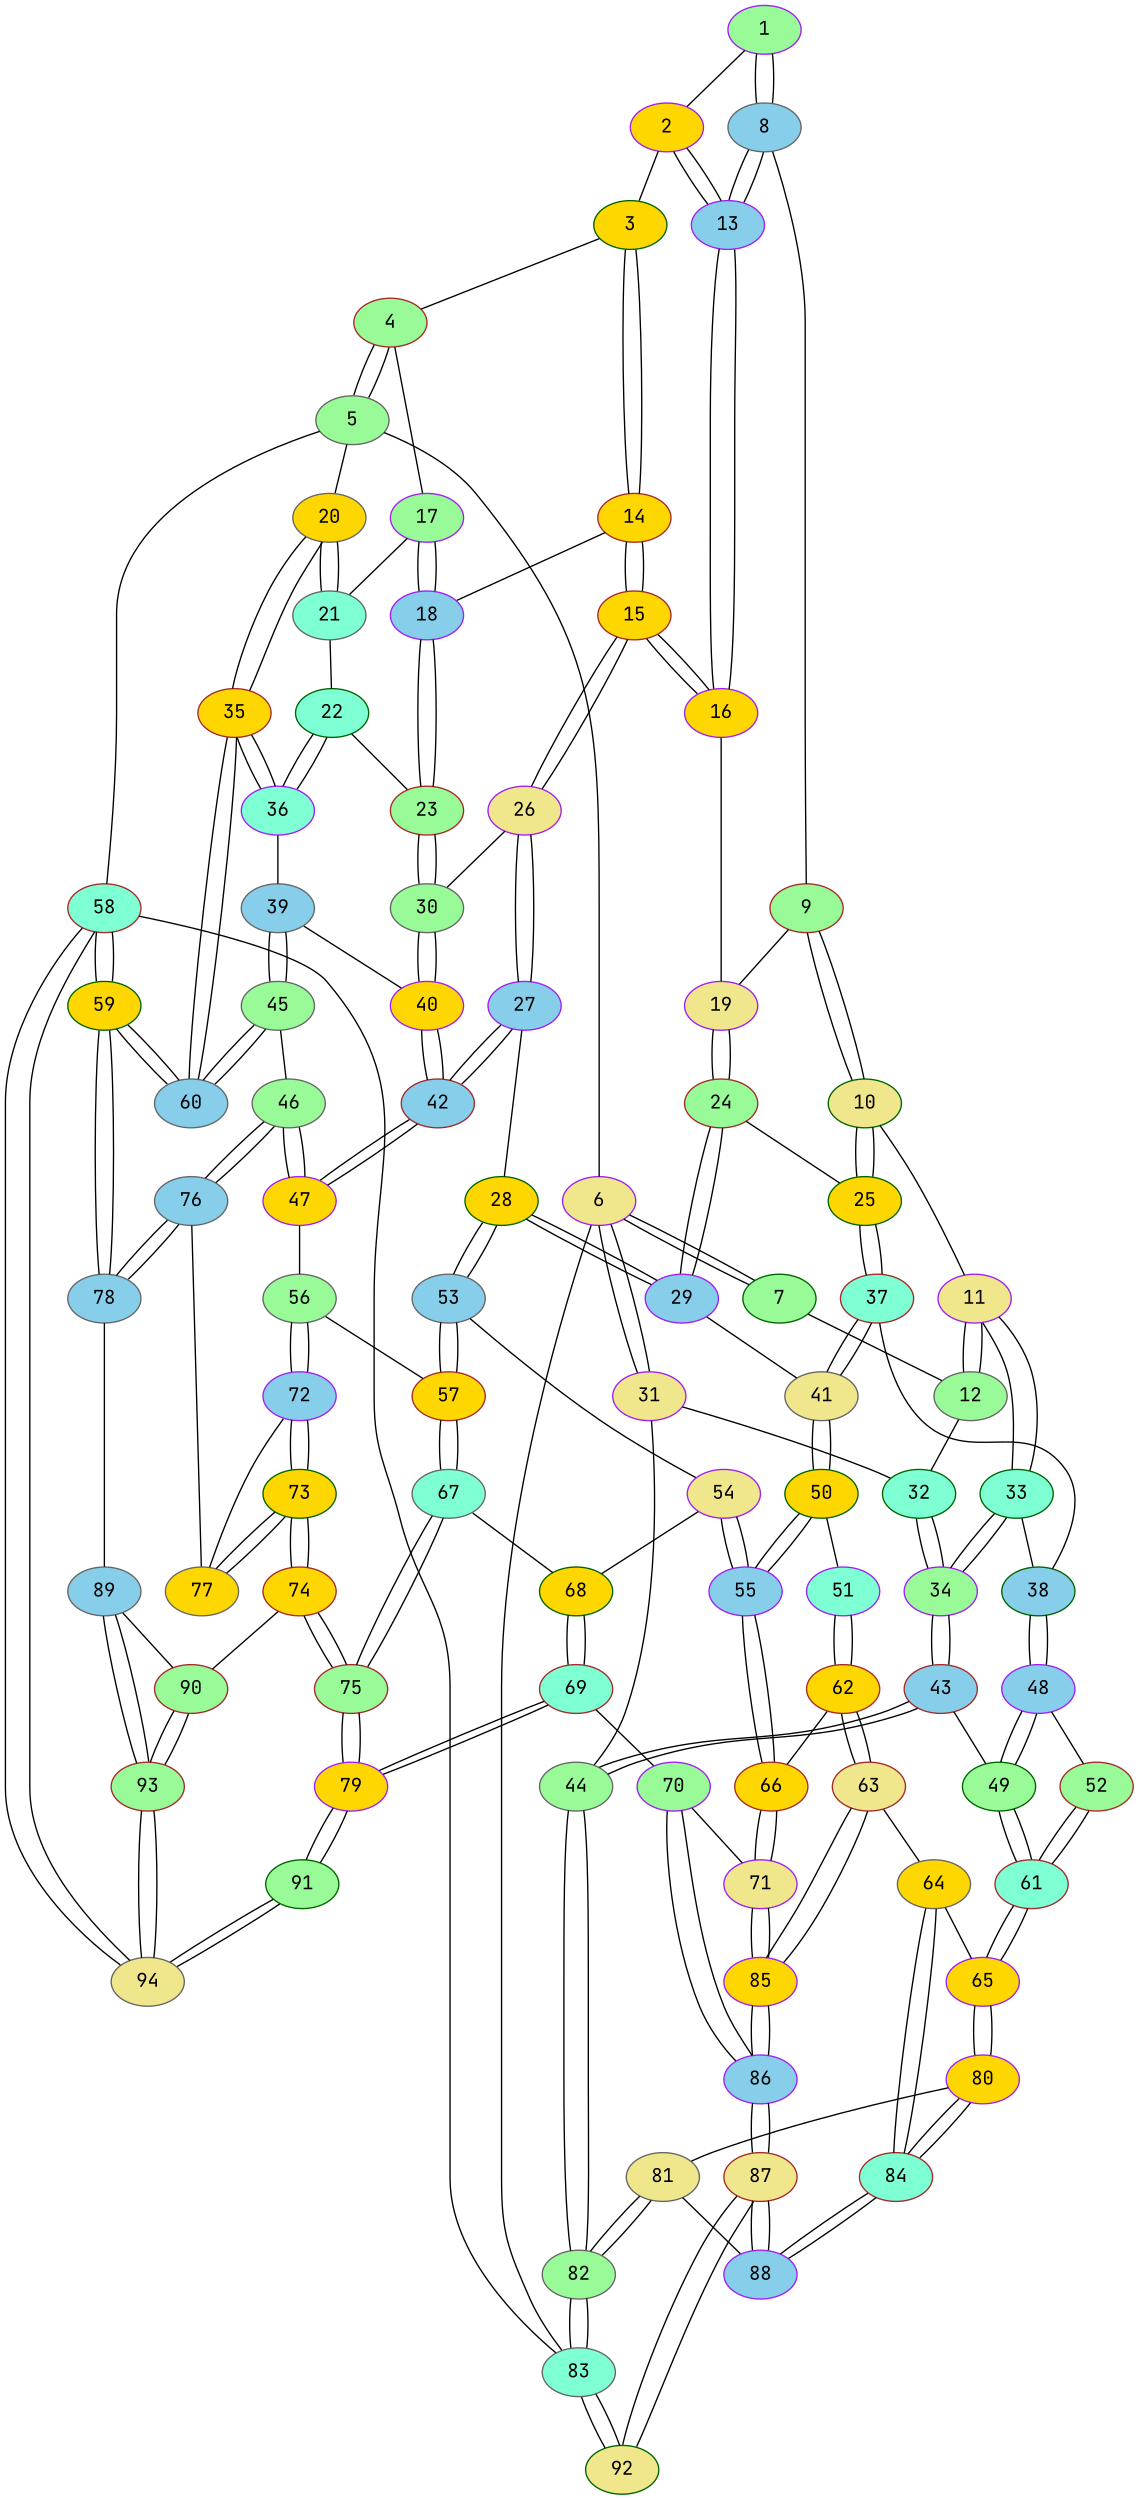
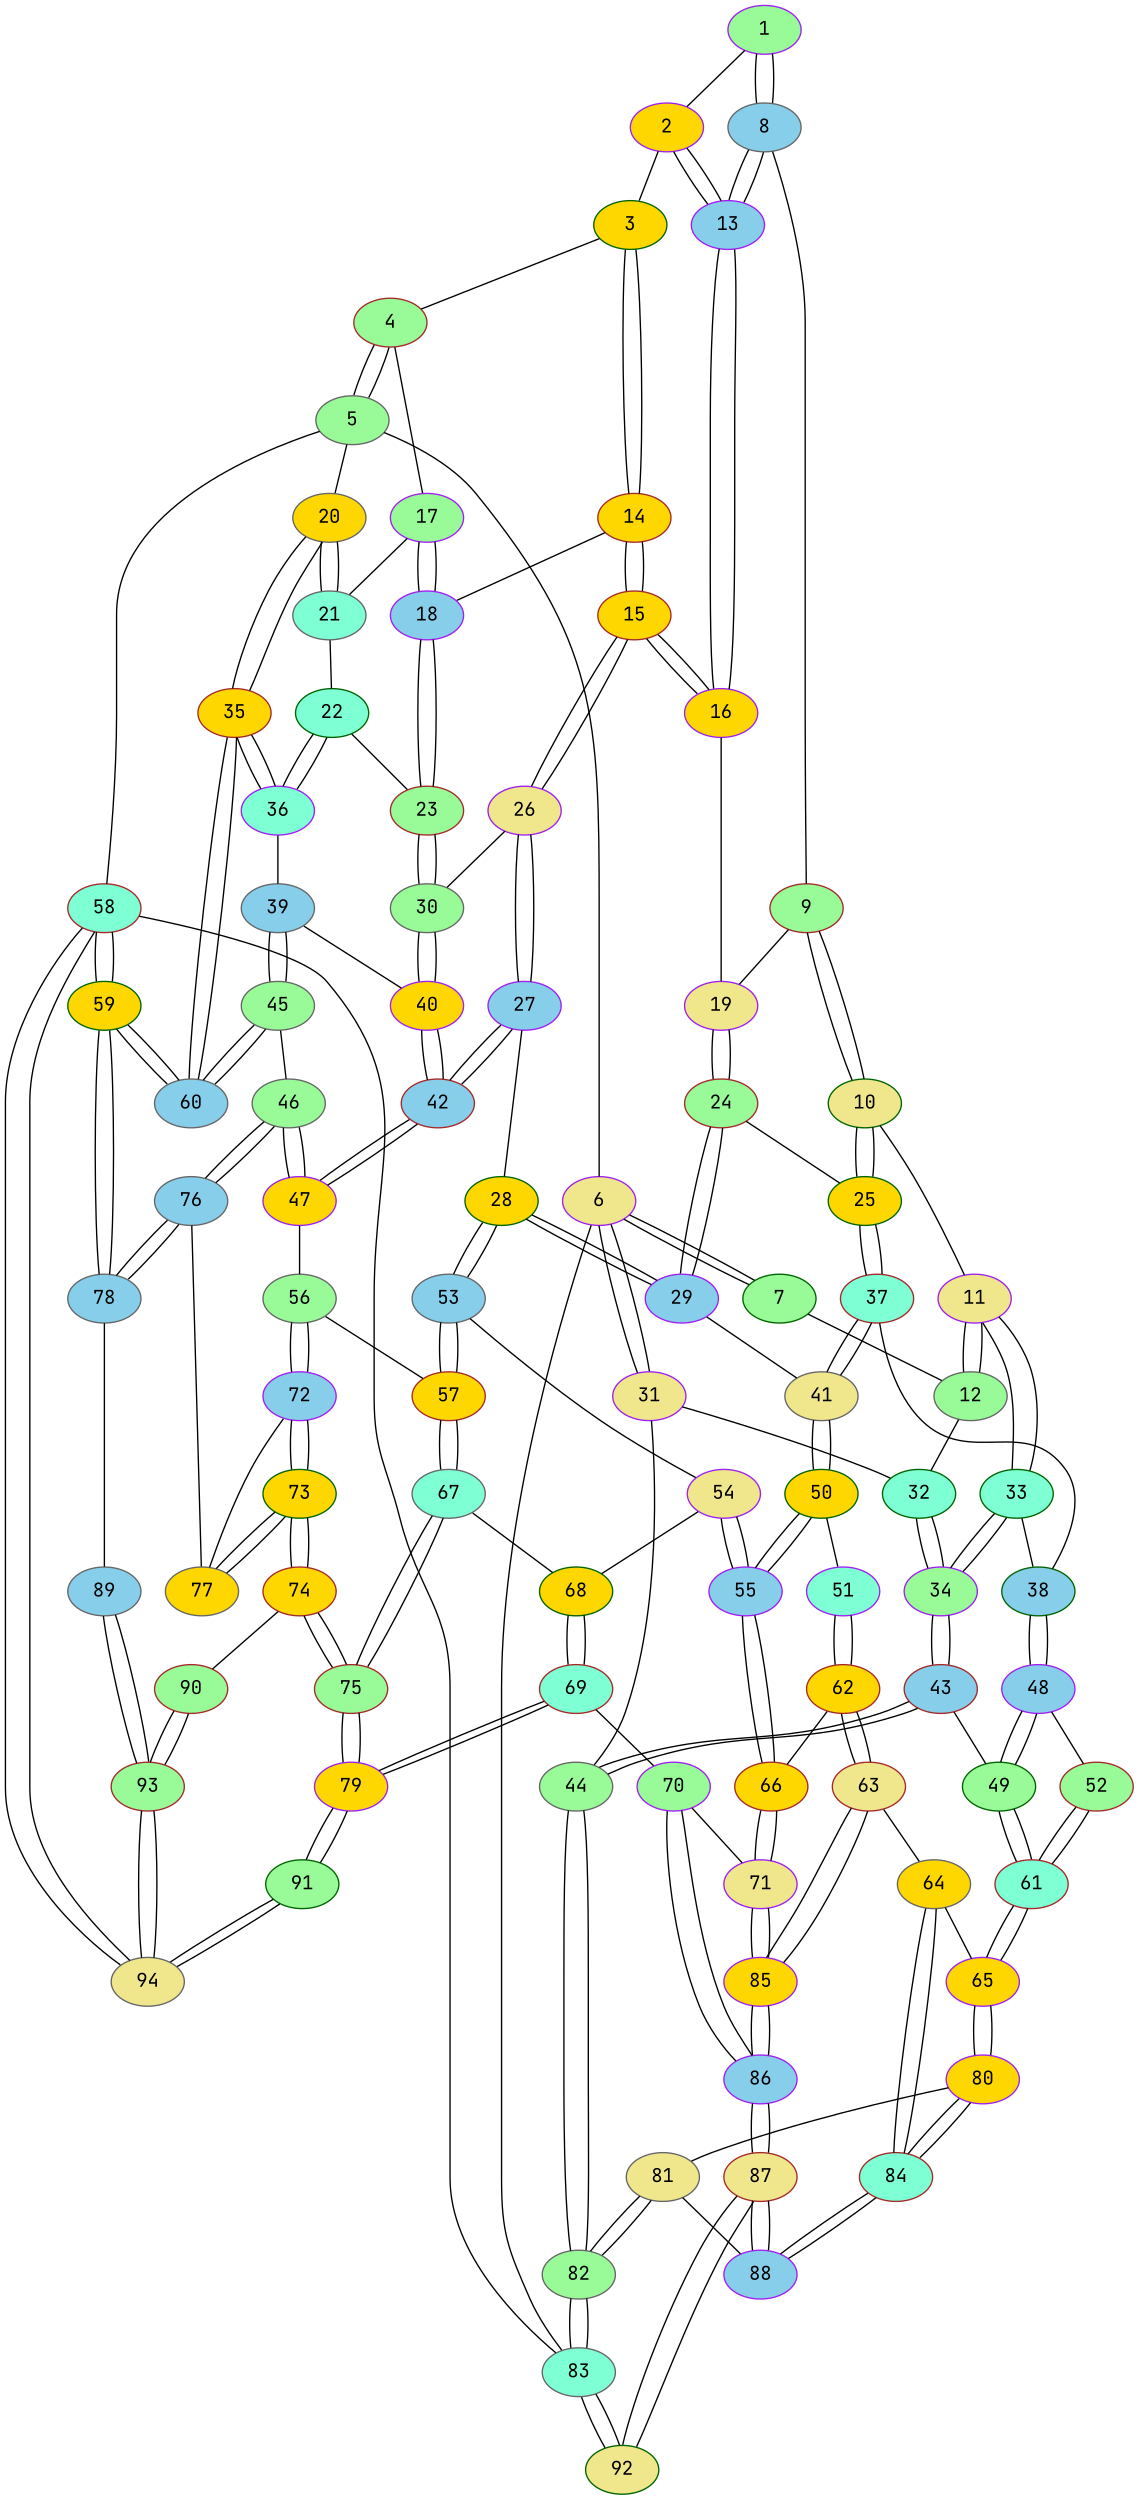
(148, 1640) -> none
